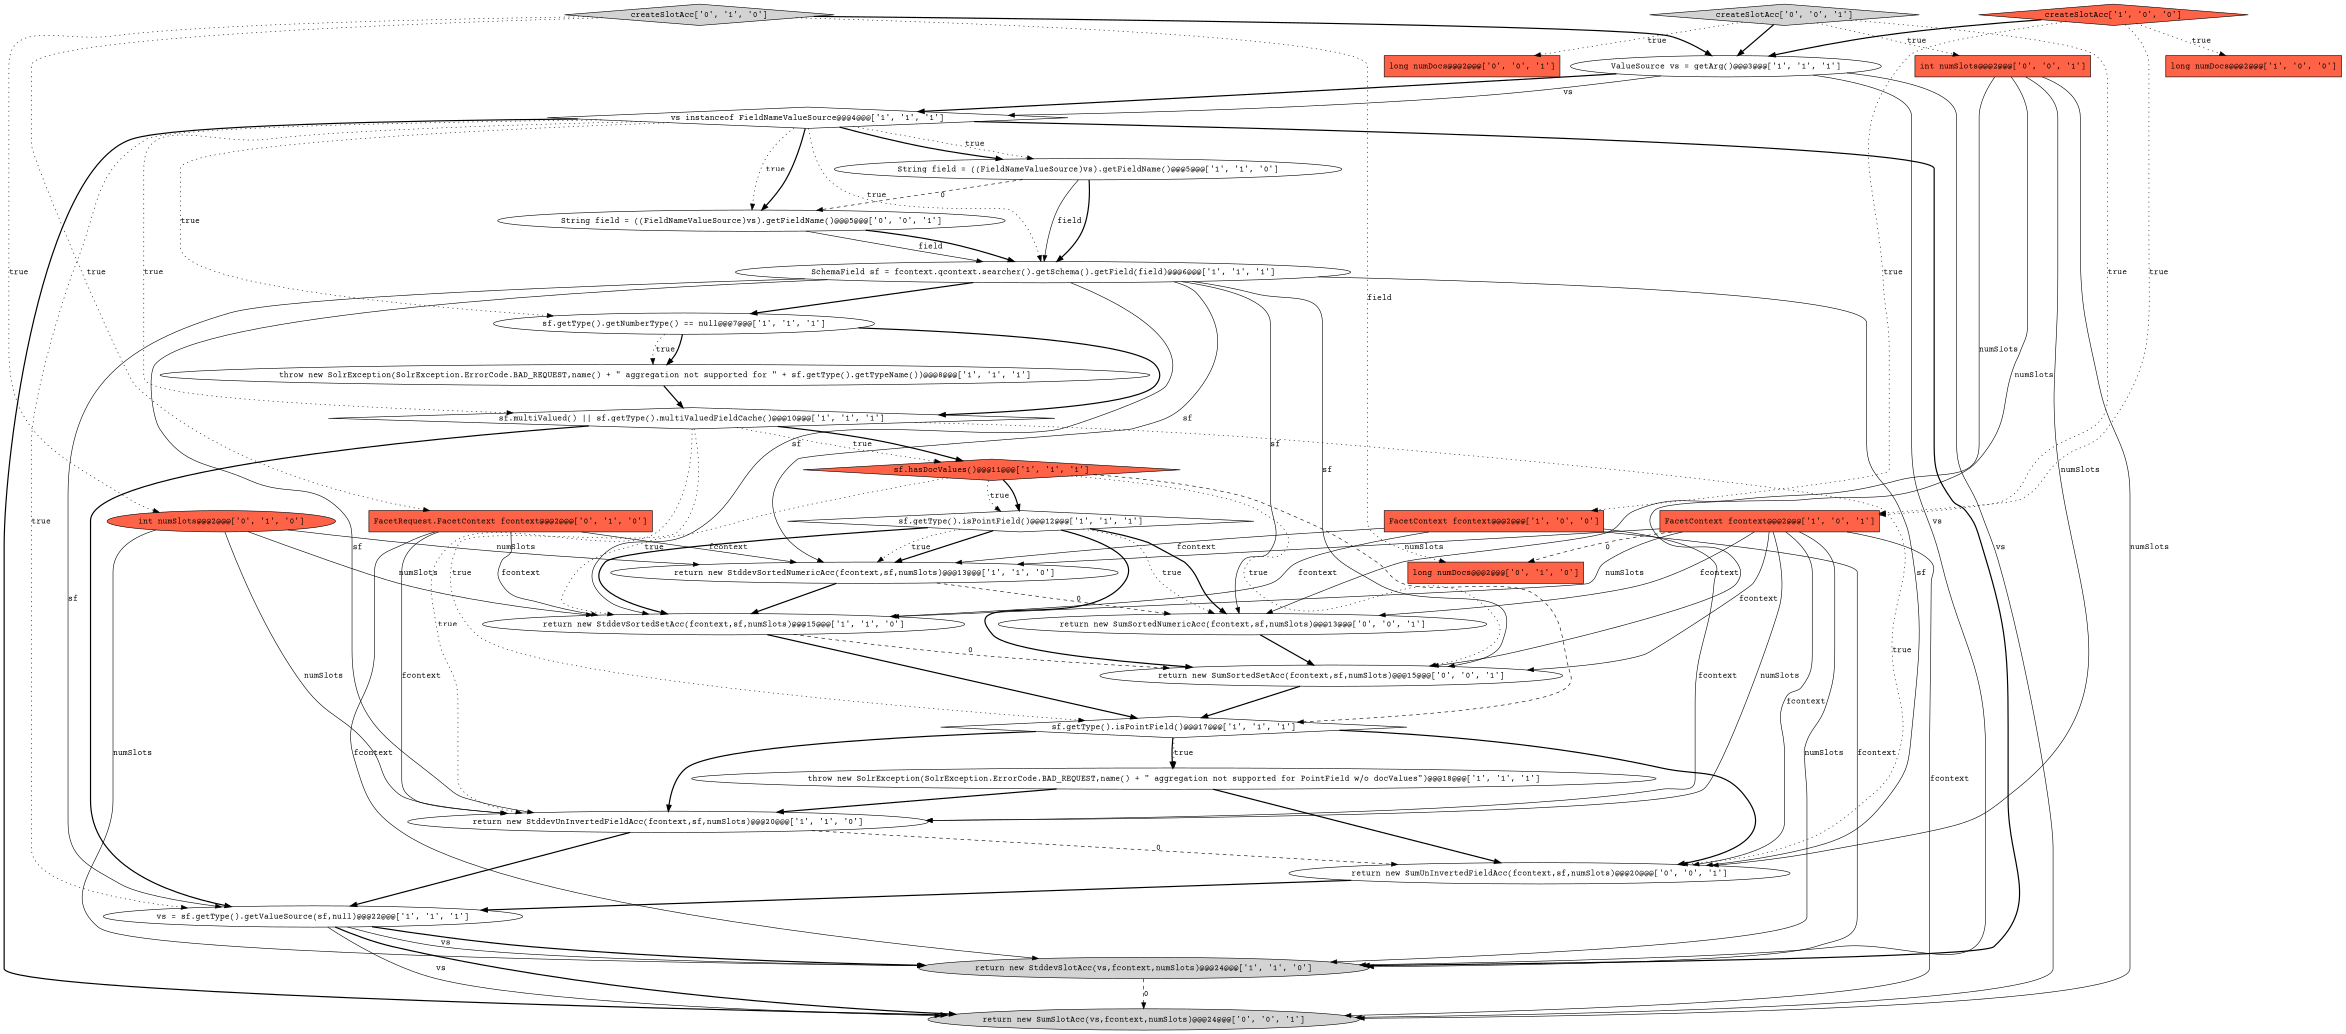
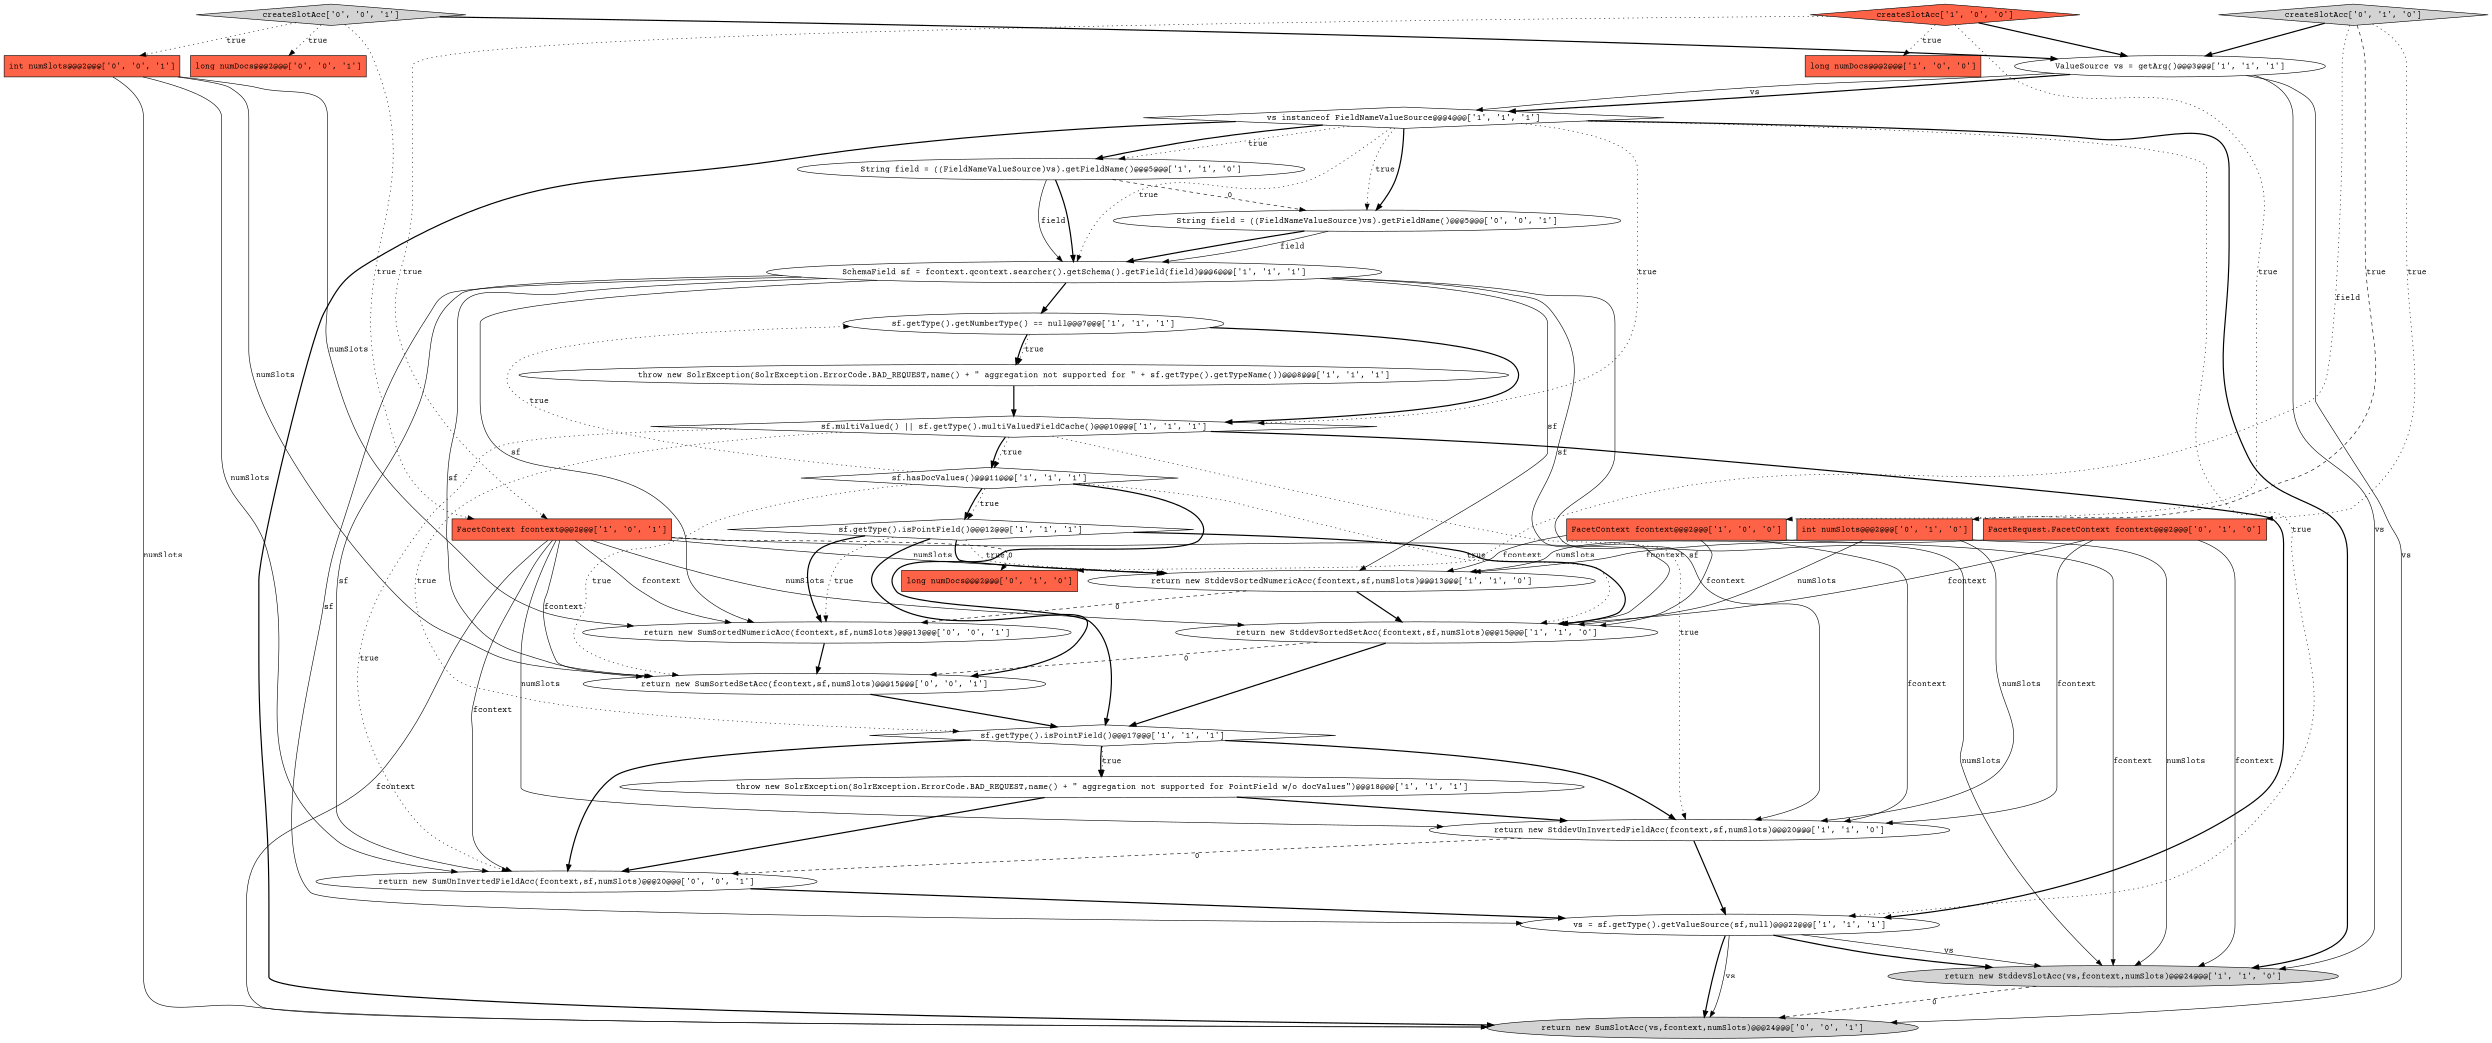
(33, 37) -> (2359, 426)
(195, 160) -> (533, 406)
(992, 470) -> (990, 478)
(221, 521) -> (1885, 530)
(1488, 586) -> (1022, 549)
